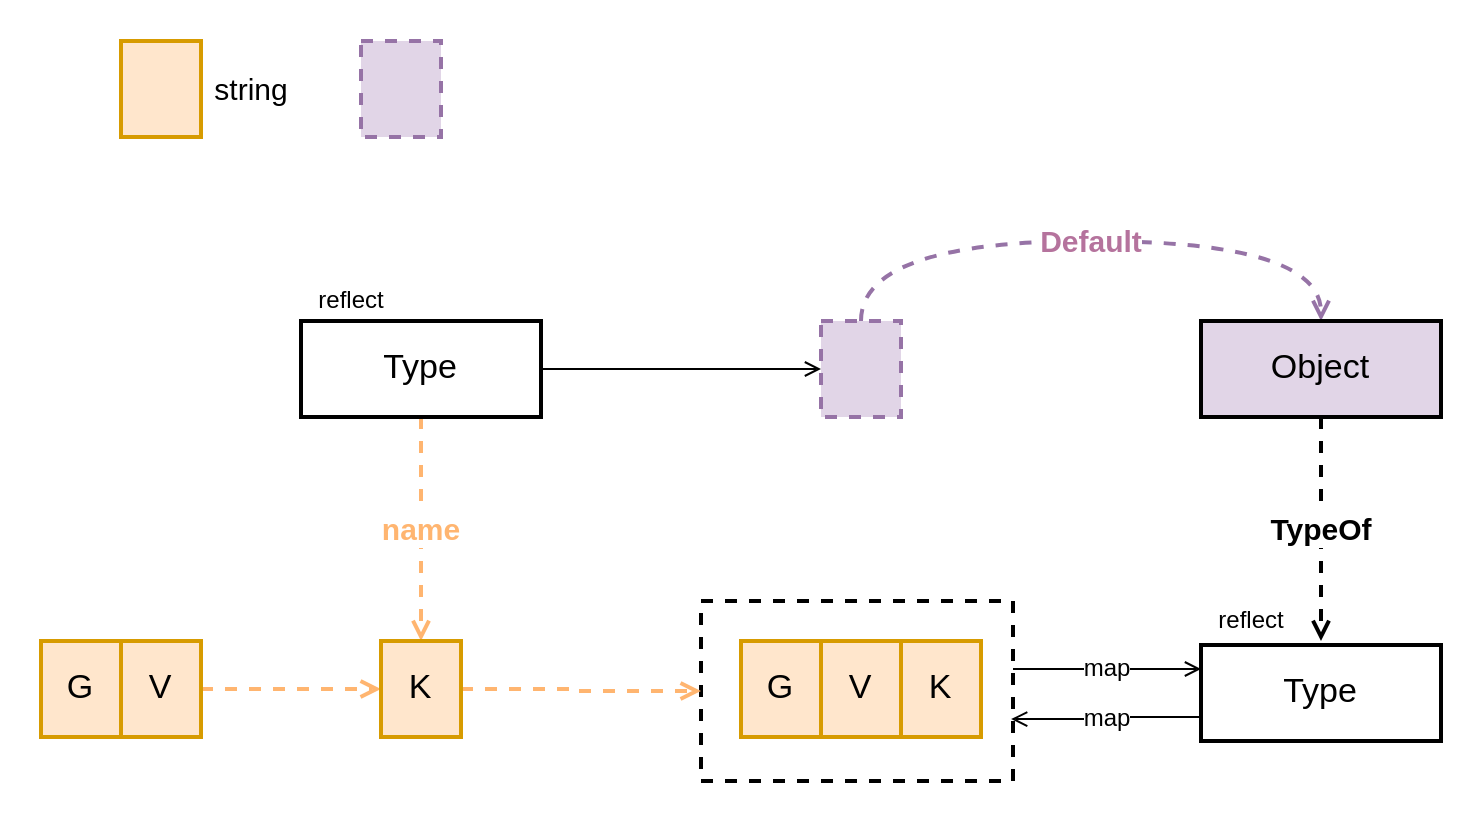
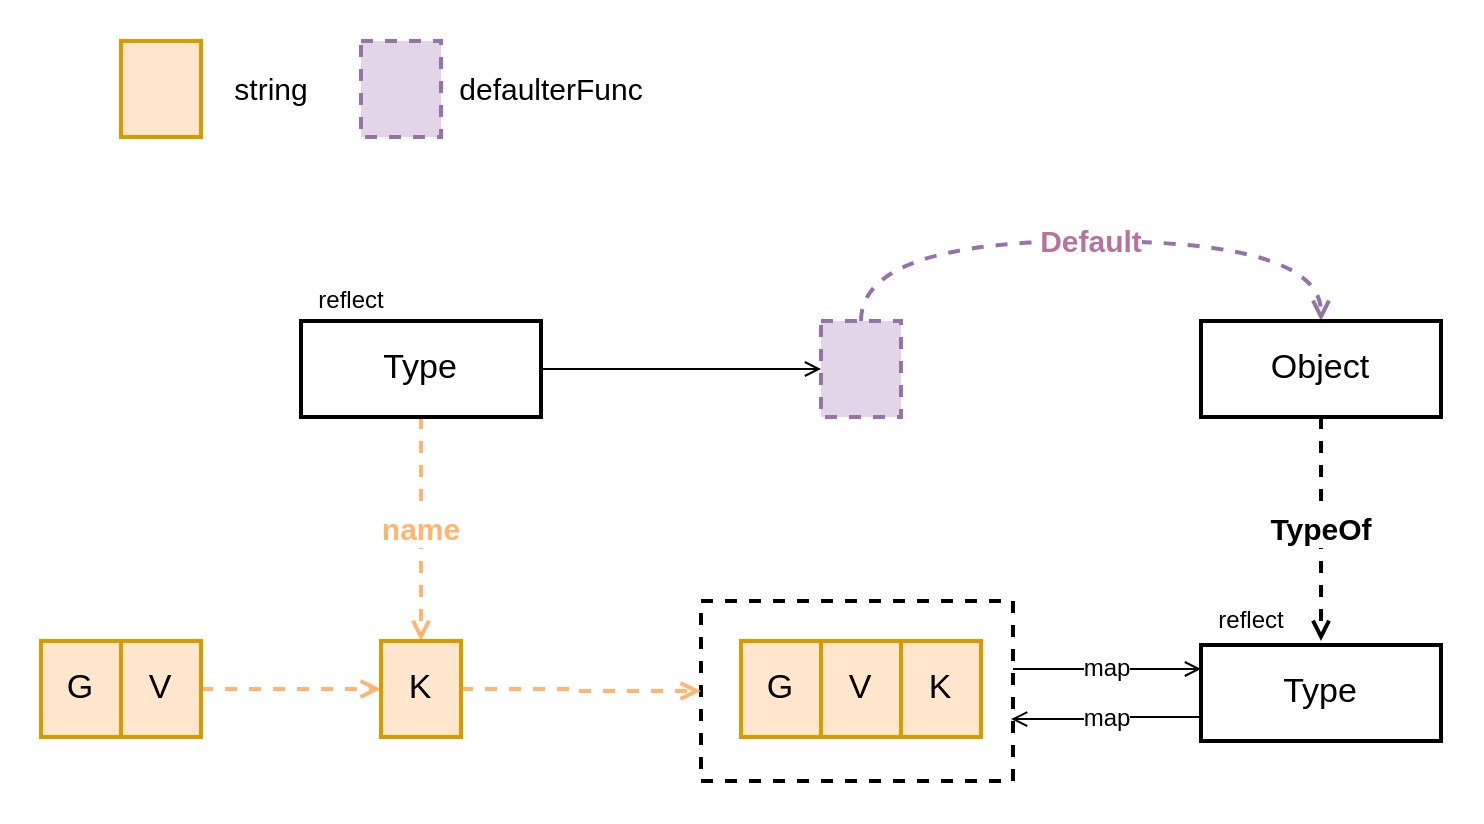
(251, 89) -> (271, 89)
none -> (551, 89)
(1321, 369) -> (1321, 369)
